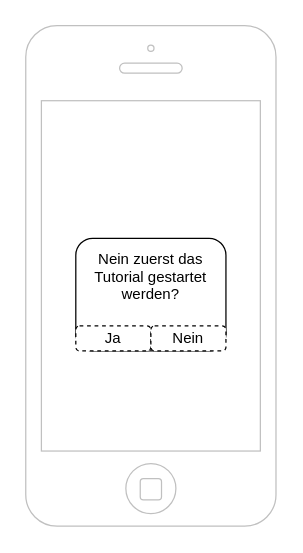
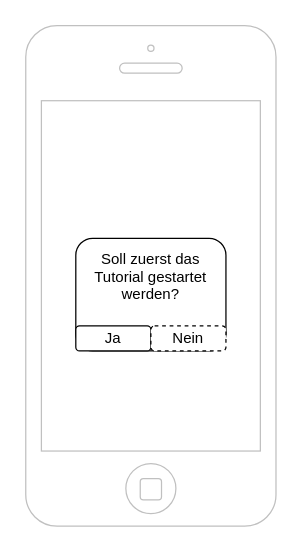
(151, 294) -> (151, 294)
(113, 338) -> (113, 338)
